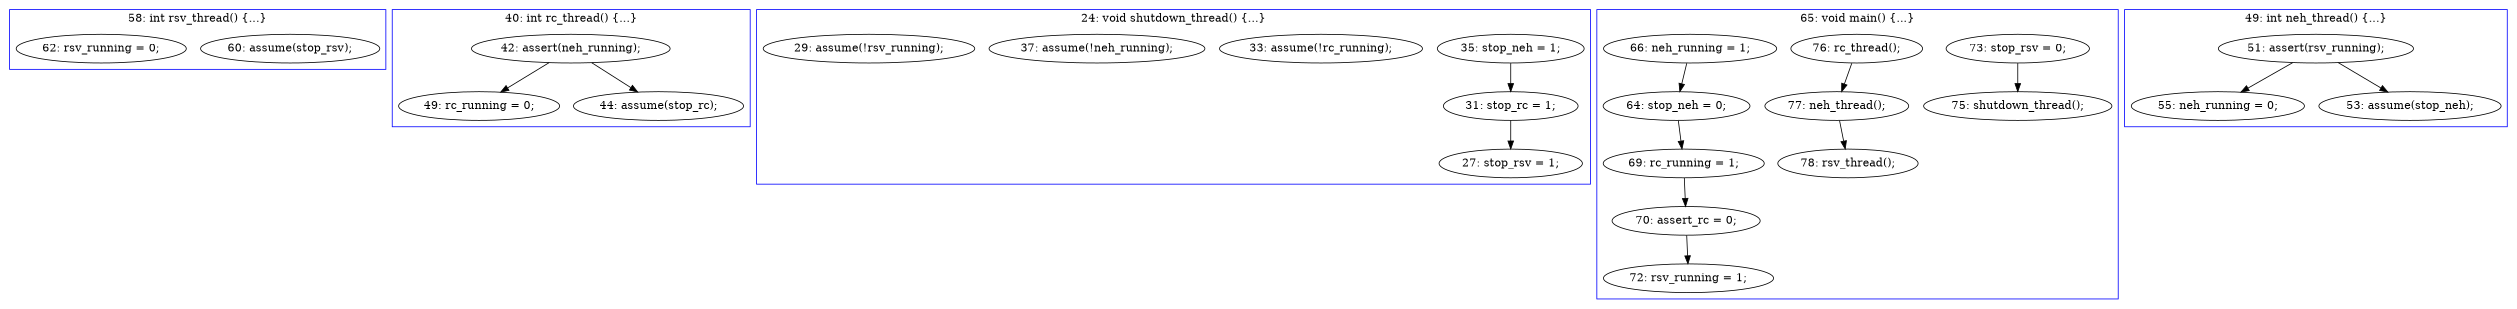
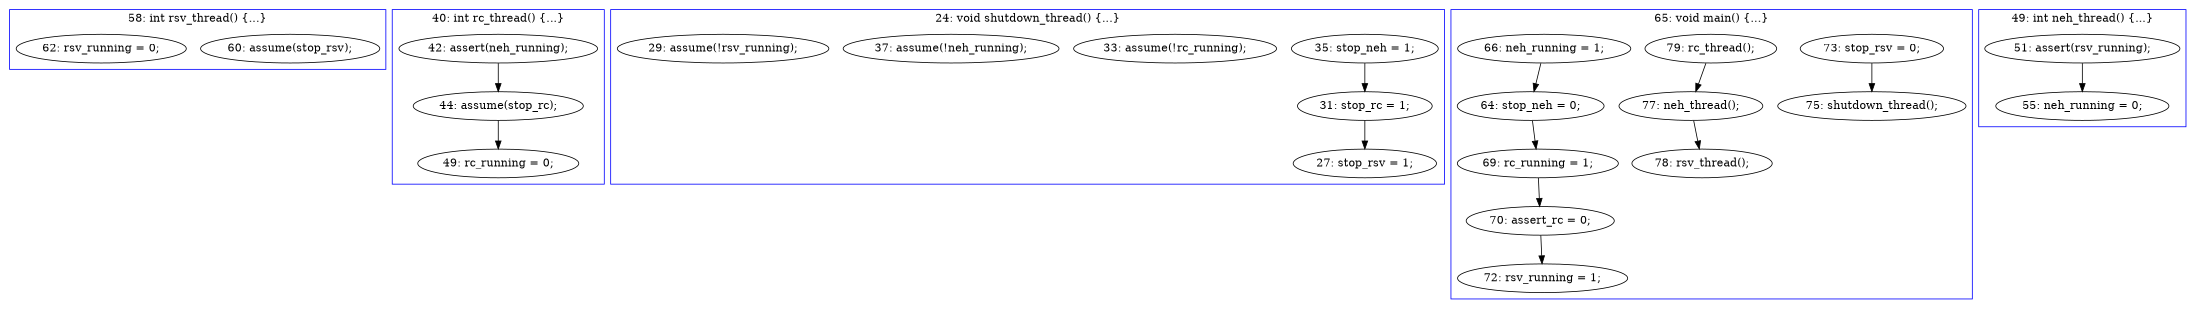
(1857, 49) -> (1711, 49)
(528, 75) -> (498, 131)
(2410, 106) -> none
